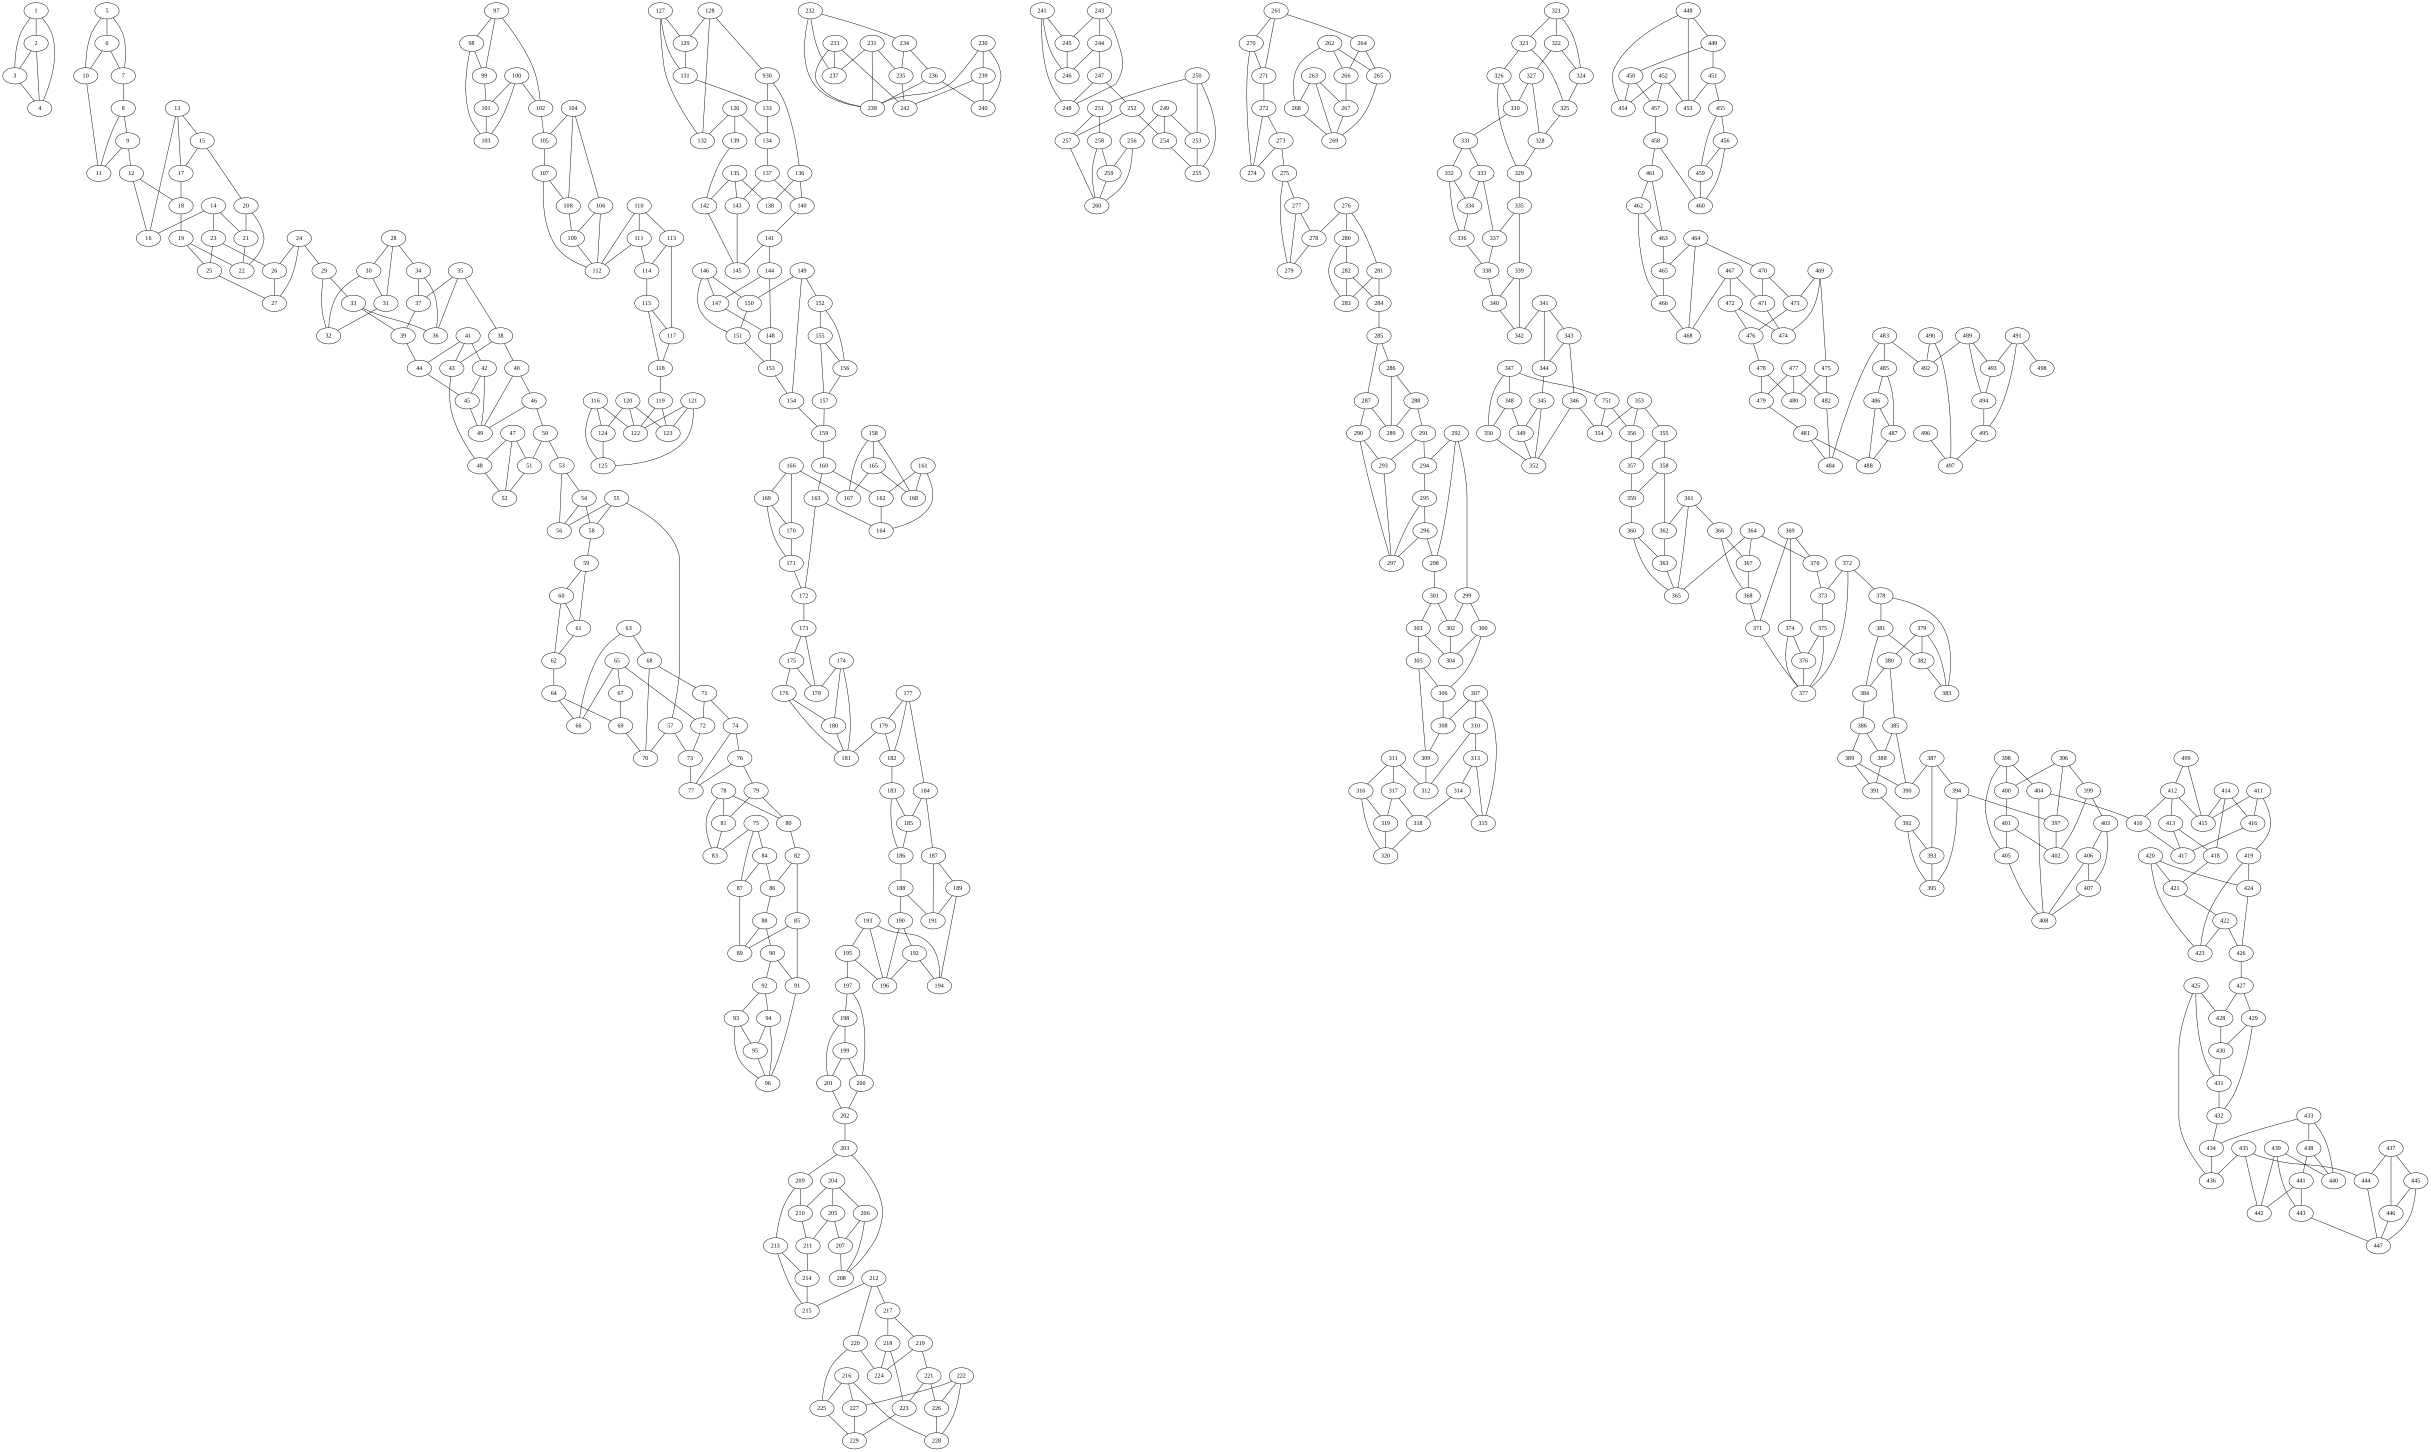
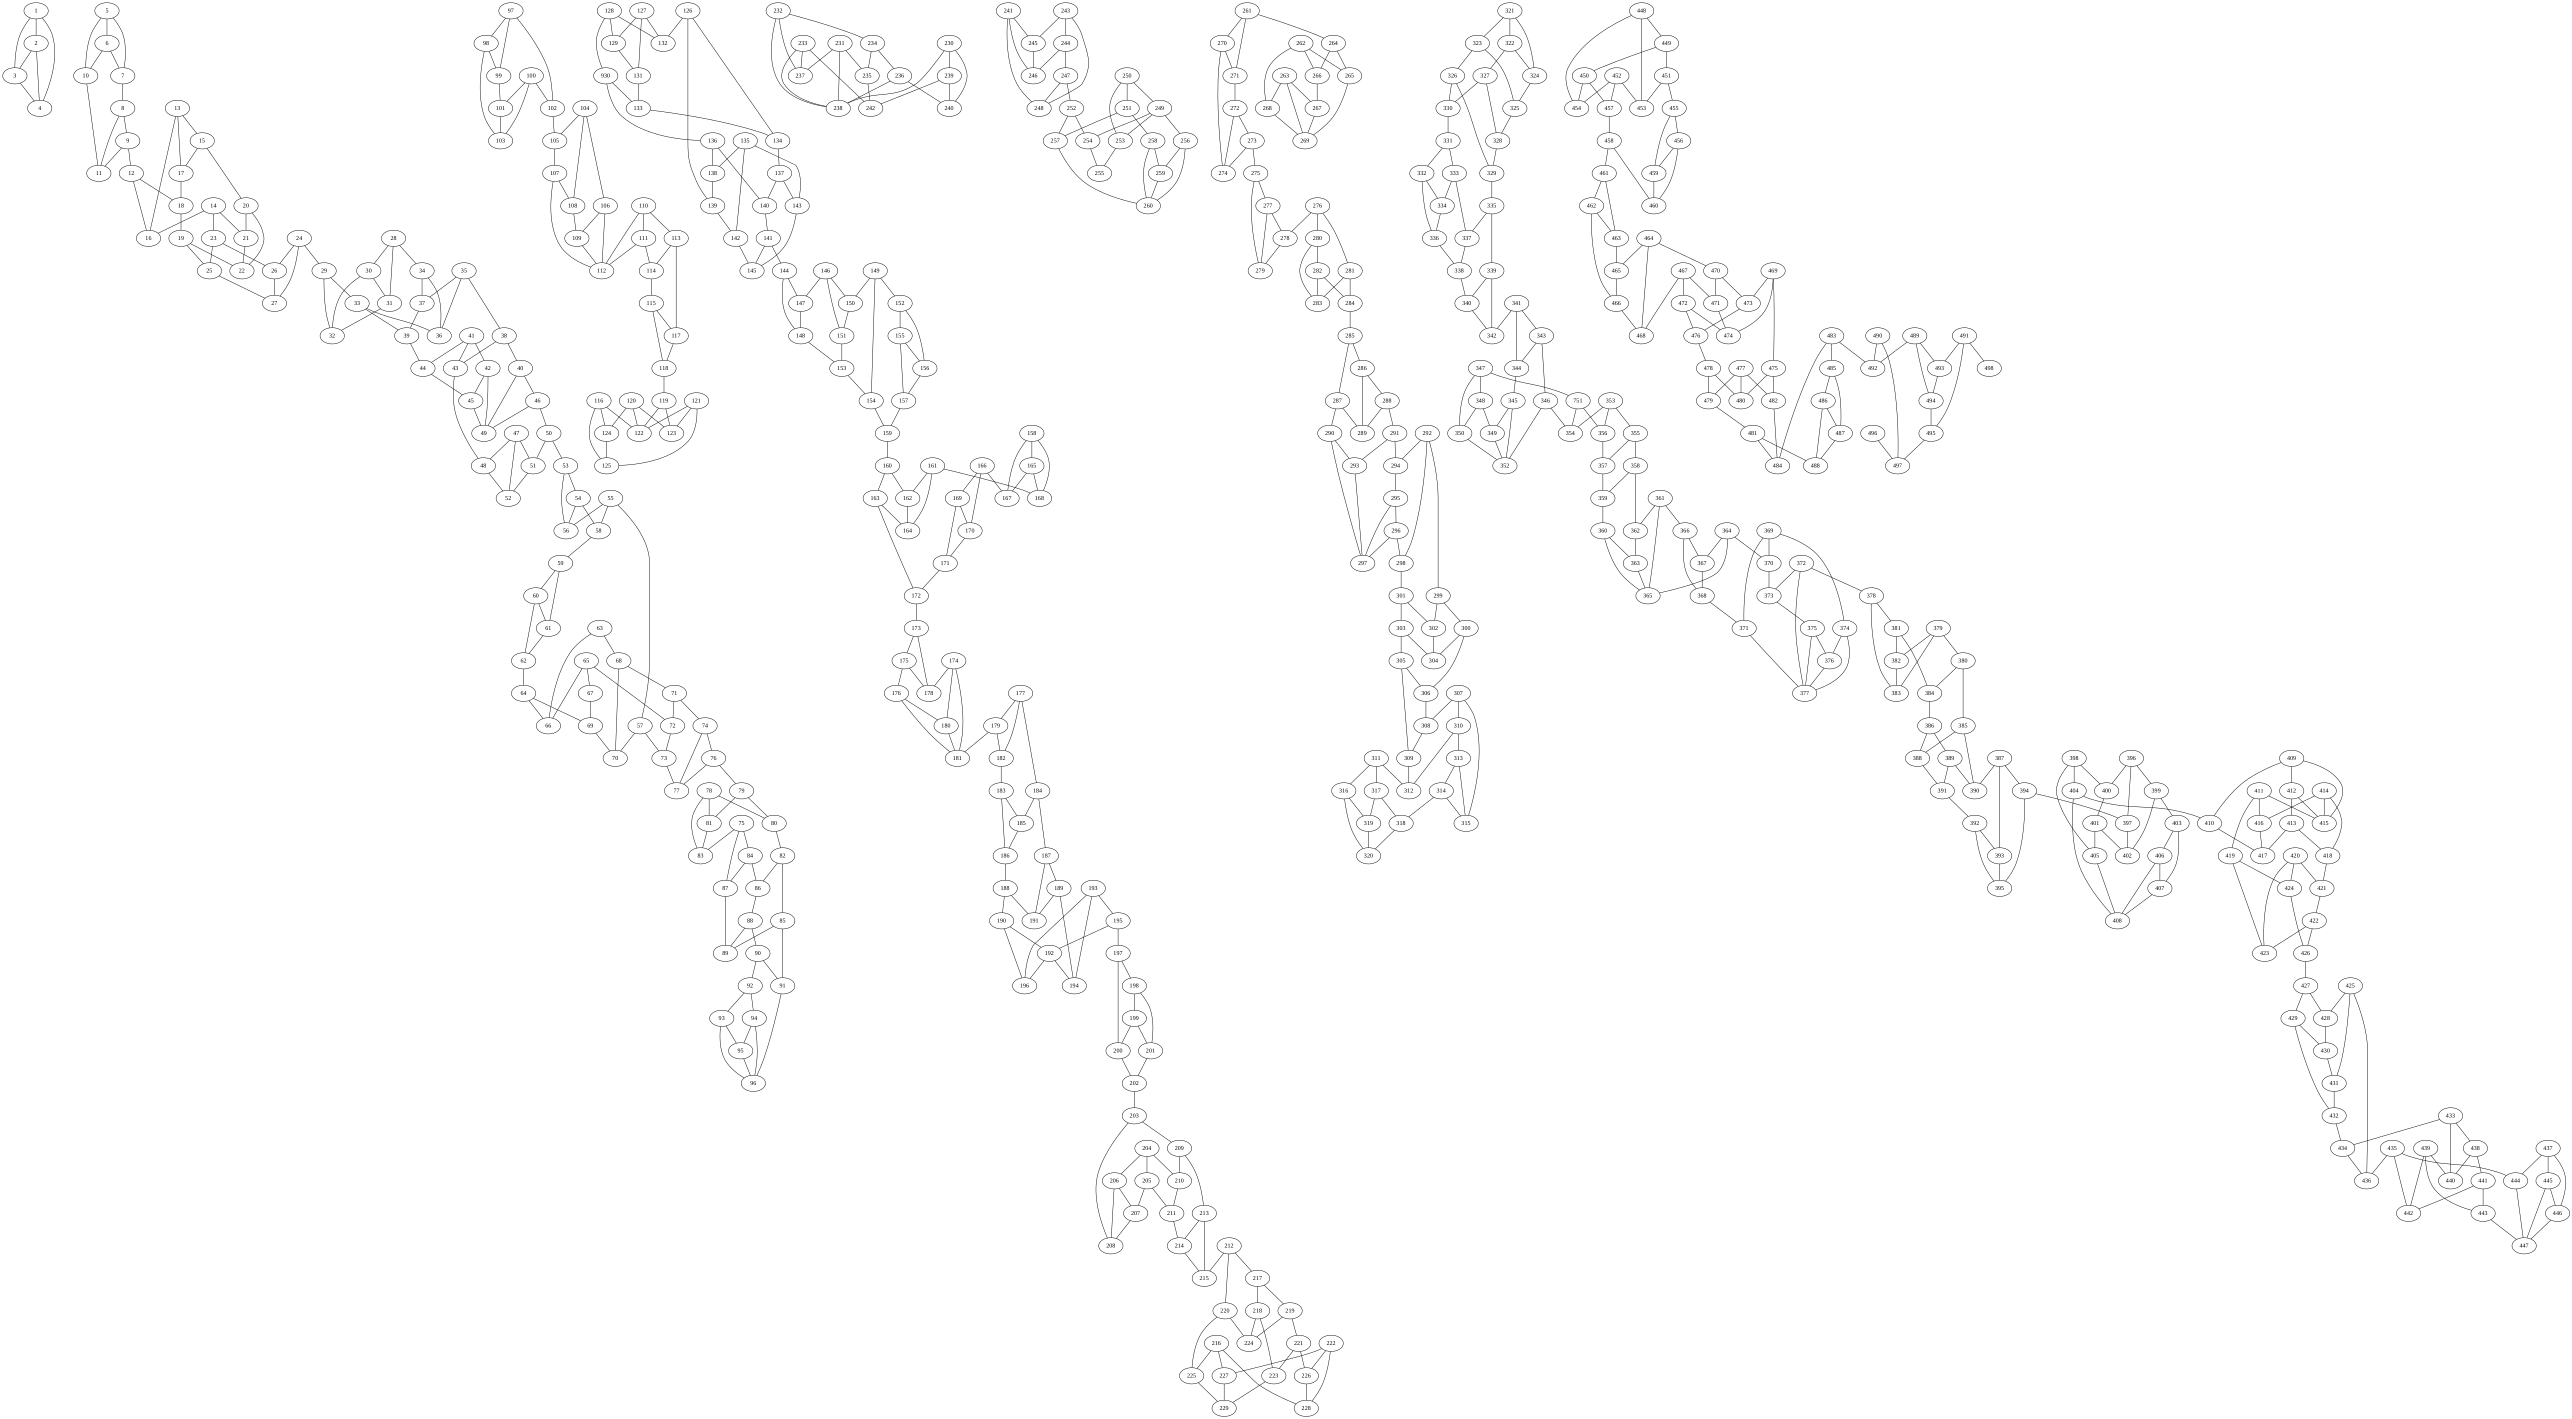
(1215, 125) -> (1143, 92)
none -> (713, 190)
(2155, 807) -> (2243, 783)
(866, 970) -> (1087, 935)
